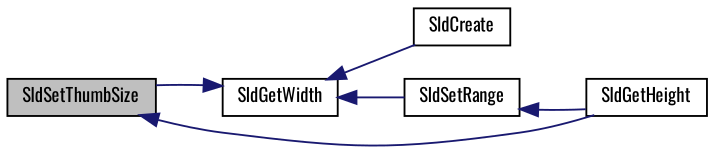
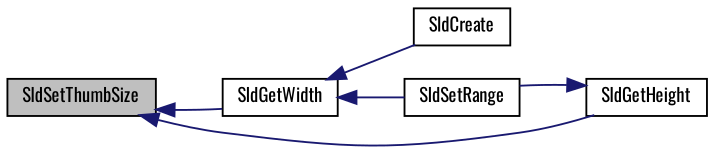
(180, 85) -> (198, 110)
(562, 110) -> (543, 85)
